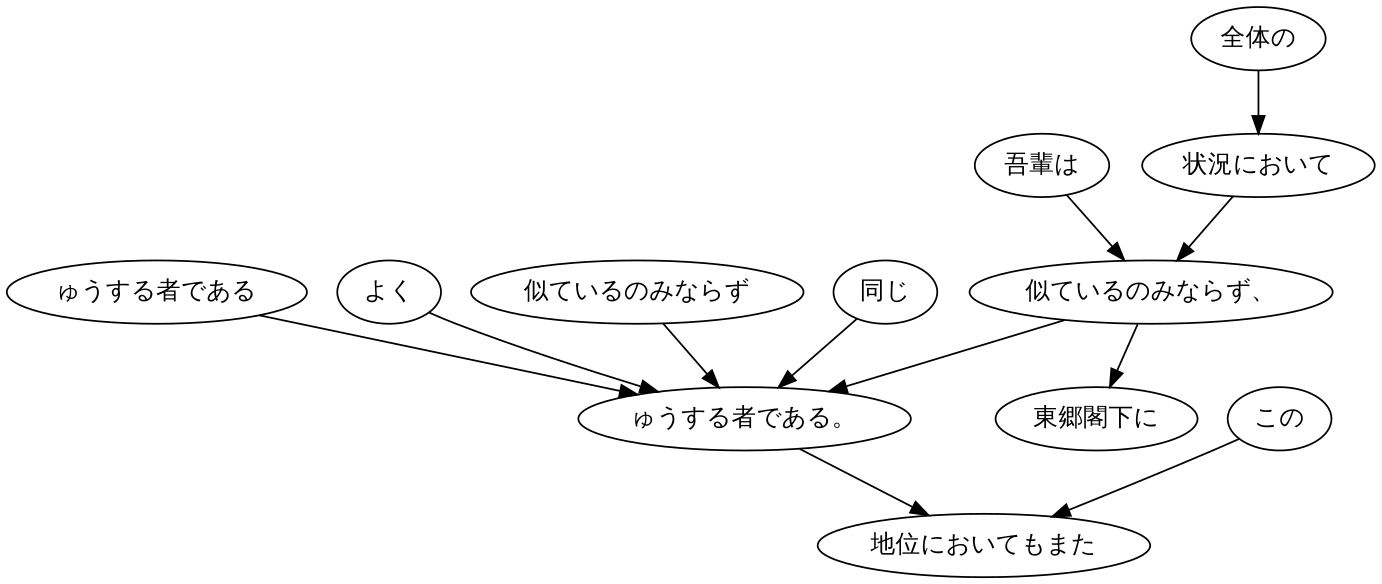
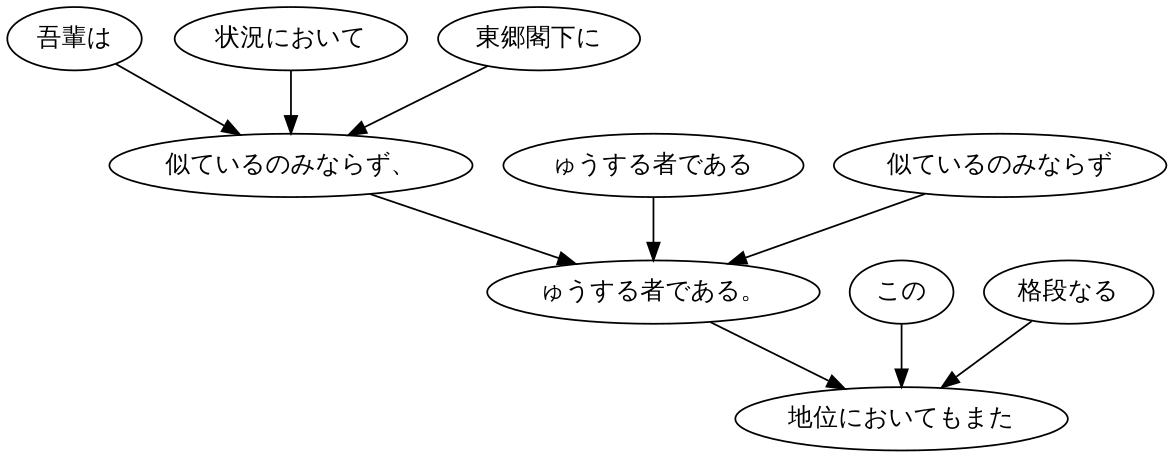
(1258, 39) -> none
(389, 292) -> none
(885, 292) -> none
none -> (1069, 292)
(1127, 348) -> (426, 97)
